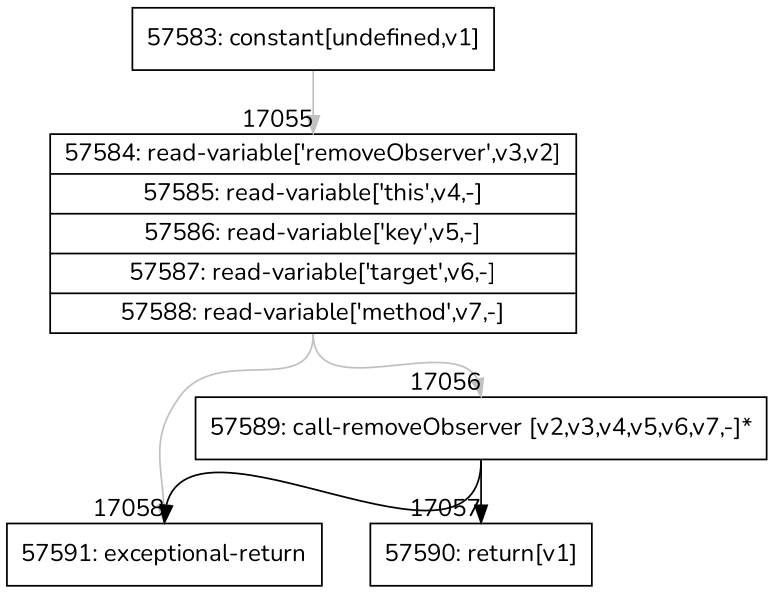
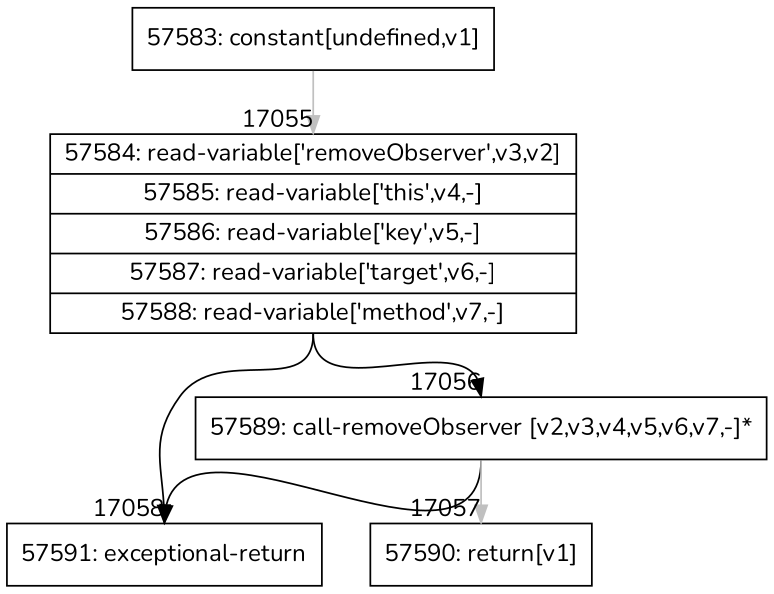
(388, 366) -> (388, 366)
(198, 381) -> (198, 381)
(481, 494) -> (481, 494)
